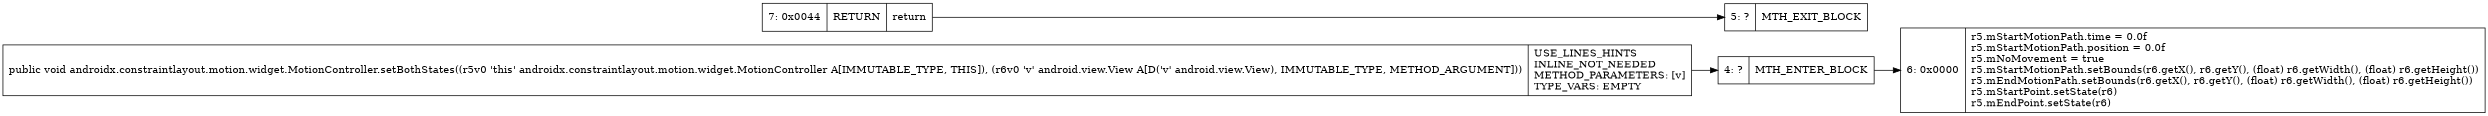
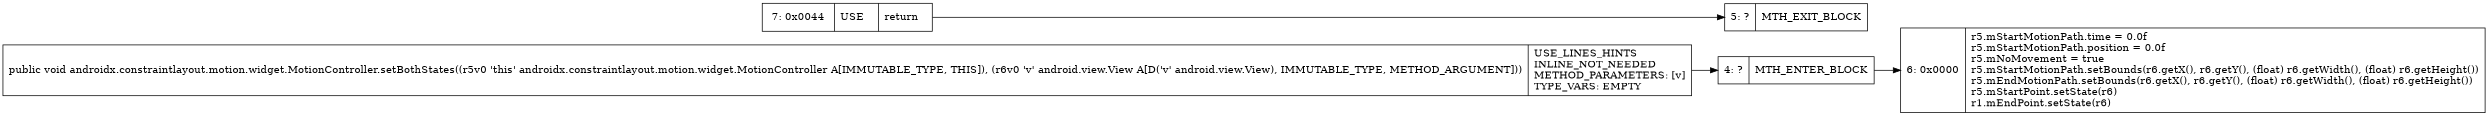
(857, 17) -> (852, 17)
(2041, 103) -> (2041, 103)
